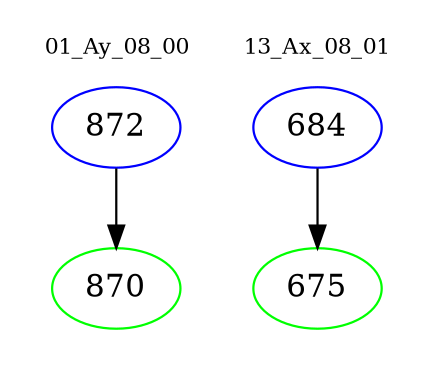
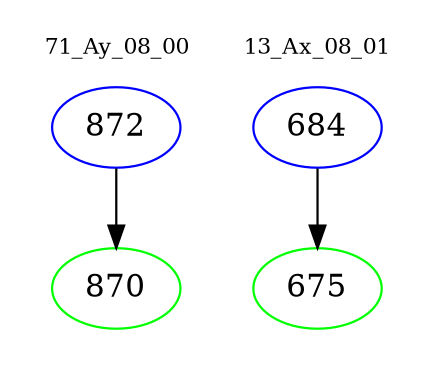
(117, 48) -> (117, 48)
